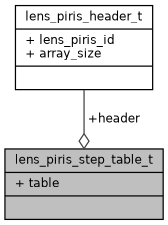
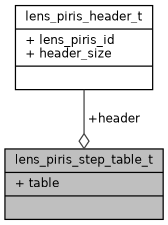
(64, 54) -> (69, 54)
